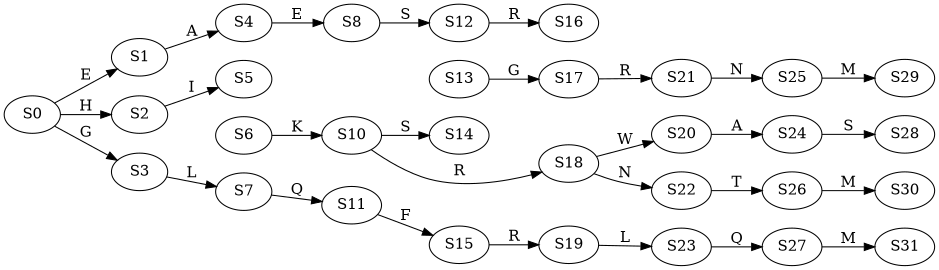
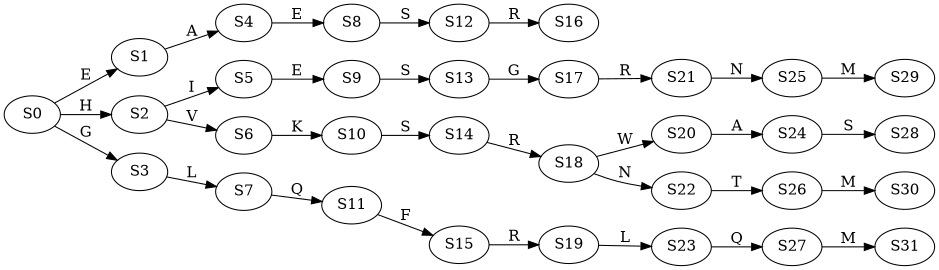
none -> (352, 79)
none -> (186, 124)
(448, 182) -> (509, 148)
